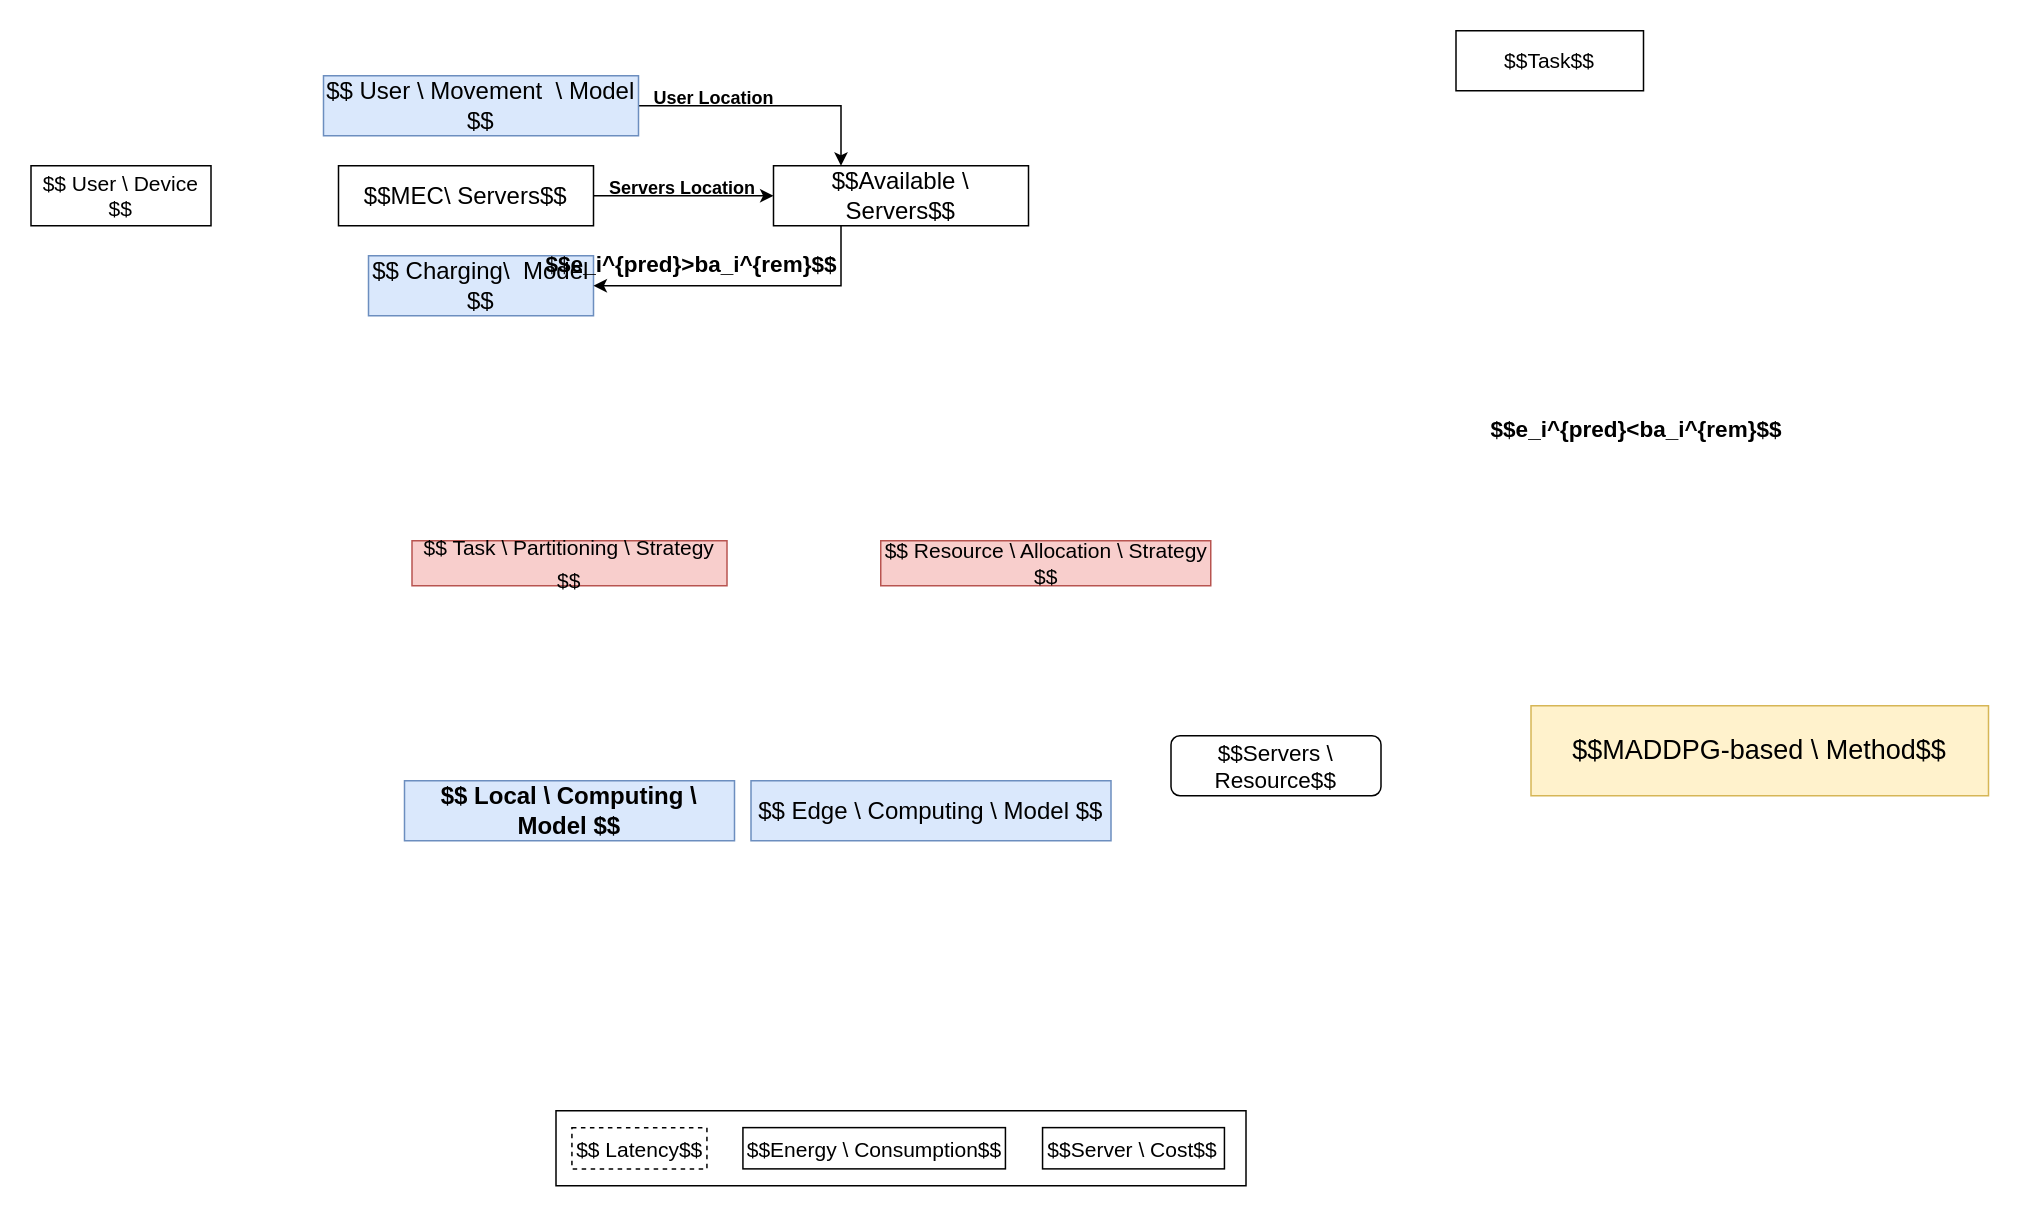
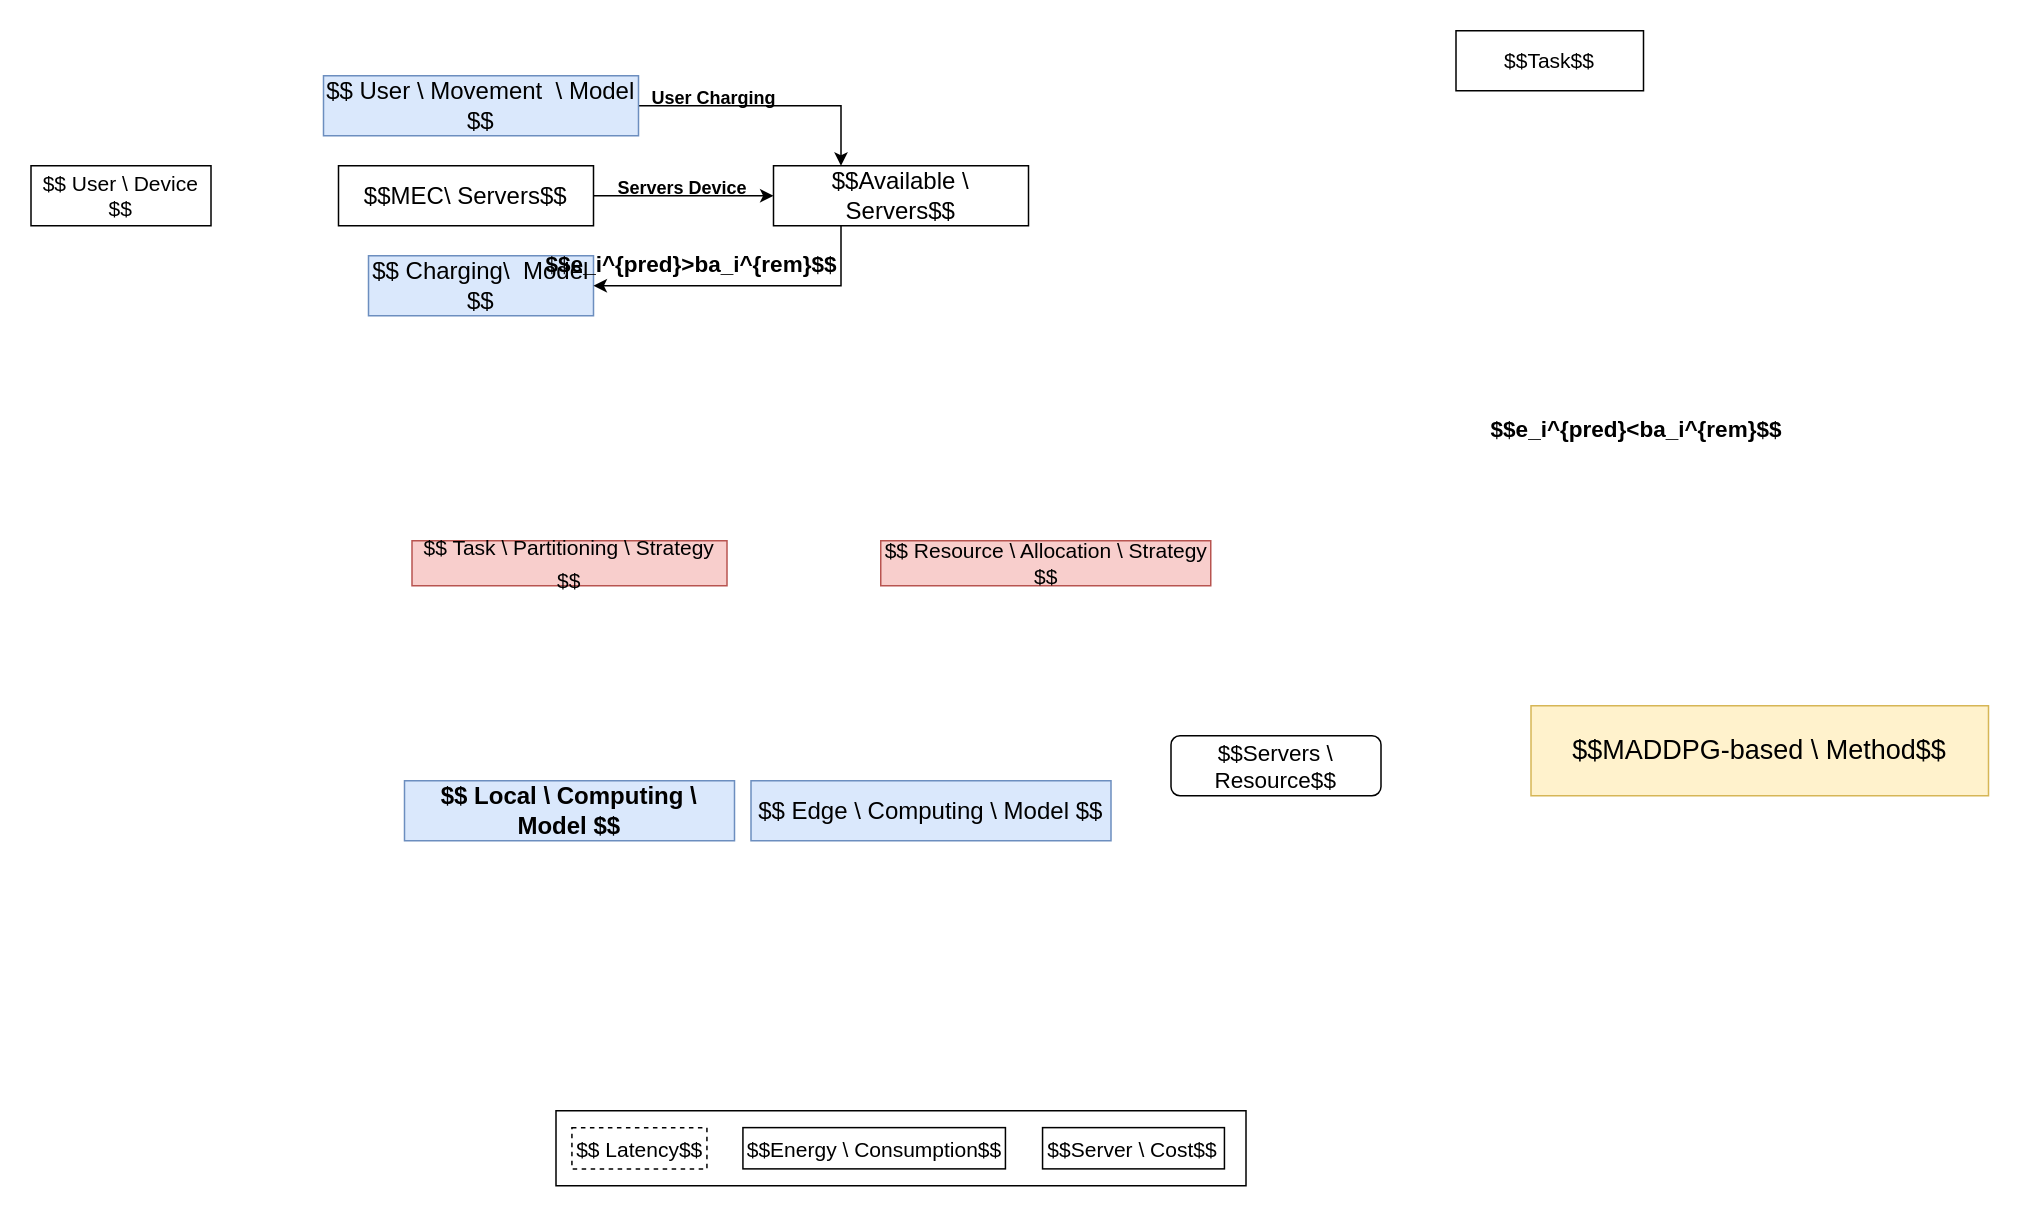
(714, 98) -> (714, 98)
(683, 188) -> (683, 188)
